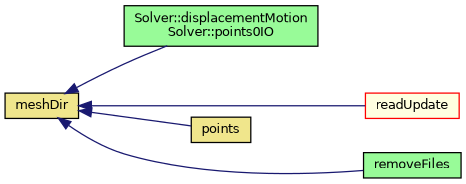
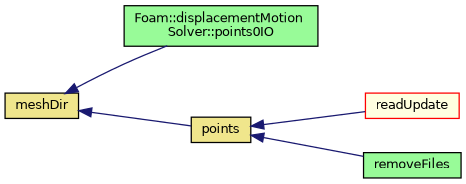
(221, 26) -> (221, 26)
(228, 106) -> (315, 118)
(212, 170) -> (314, 147)
